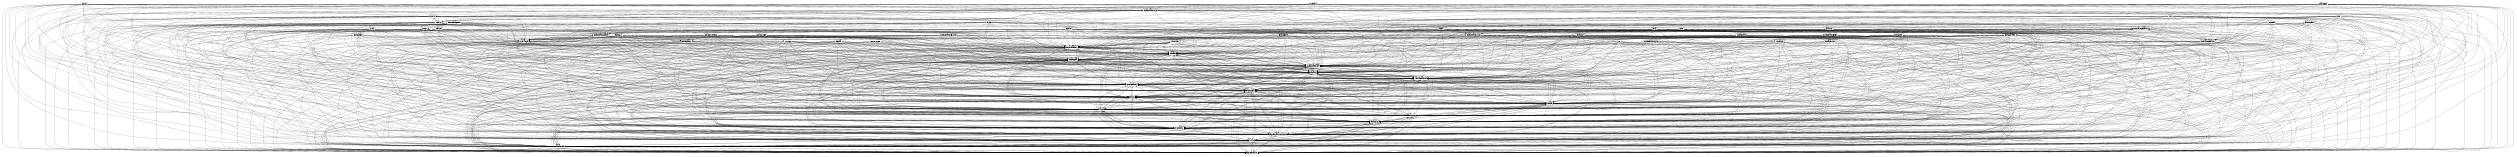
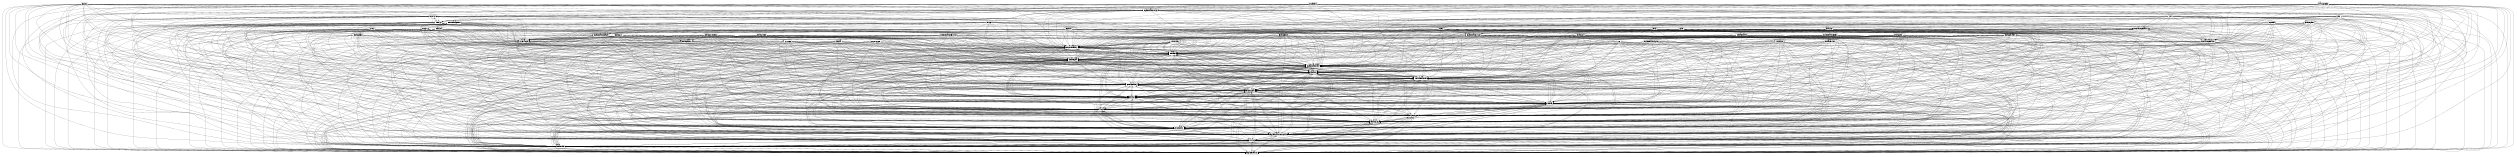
(2323, 4) -> (2323, 4)
